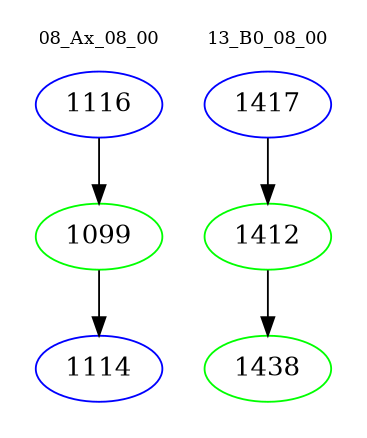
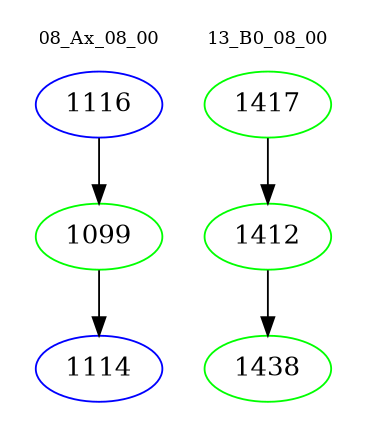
(268, 105) -> (268, 105)
